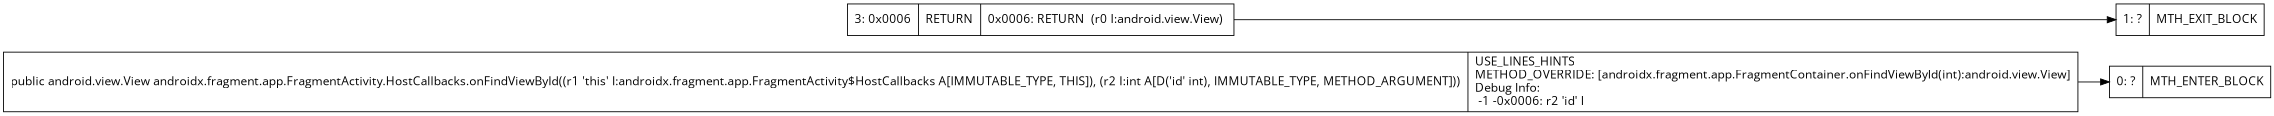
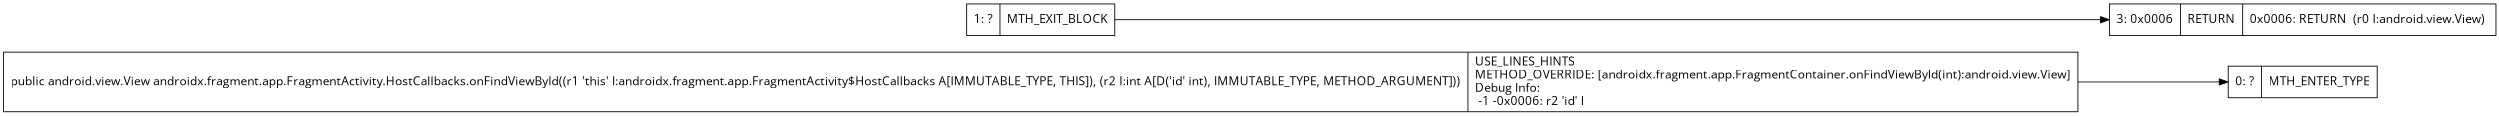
(1671, 20) -> (1608, 20)
(2207, 82) -> (2319, 82)
